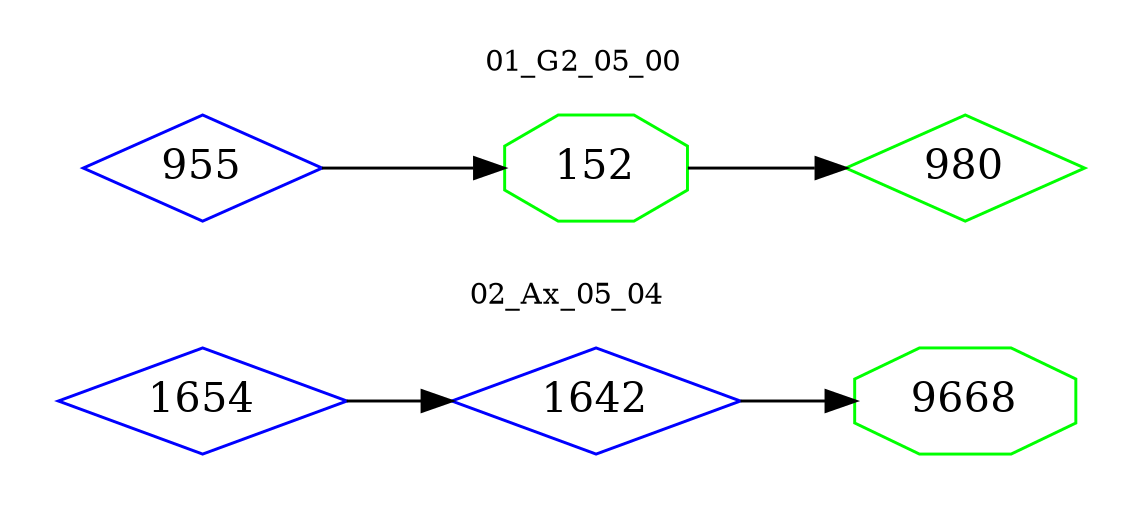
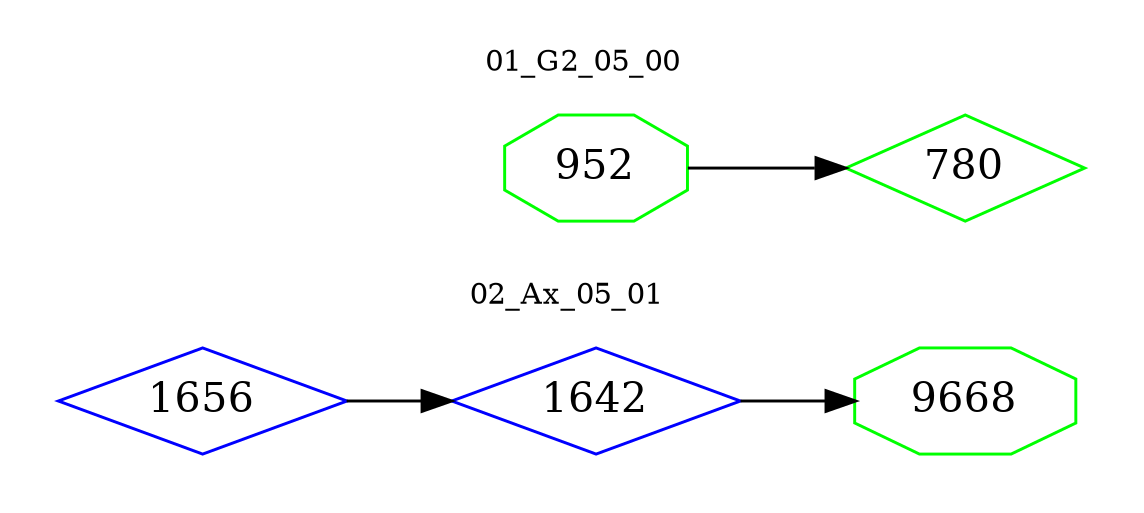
(203, 168) -> none
(596, 168) -> (596, 168)
(965, 168) -> (965, 168)
(567, 296) -> (567, 296)
(203, 401) -> (203, 401)
